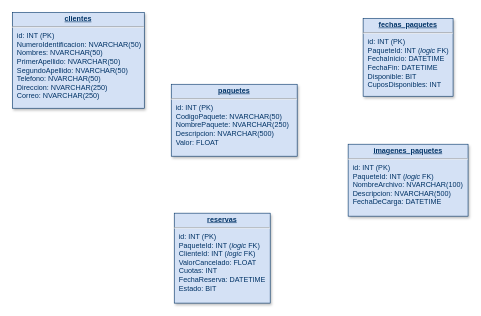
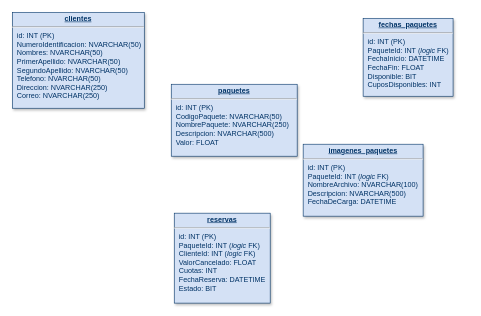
(408, 49) -> (408, 49)
(408, 180) -> (363, 180)
